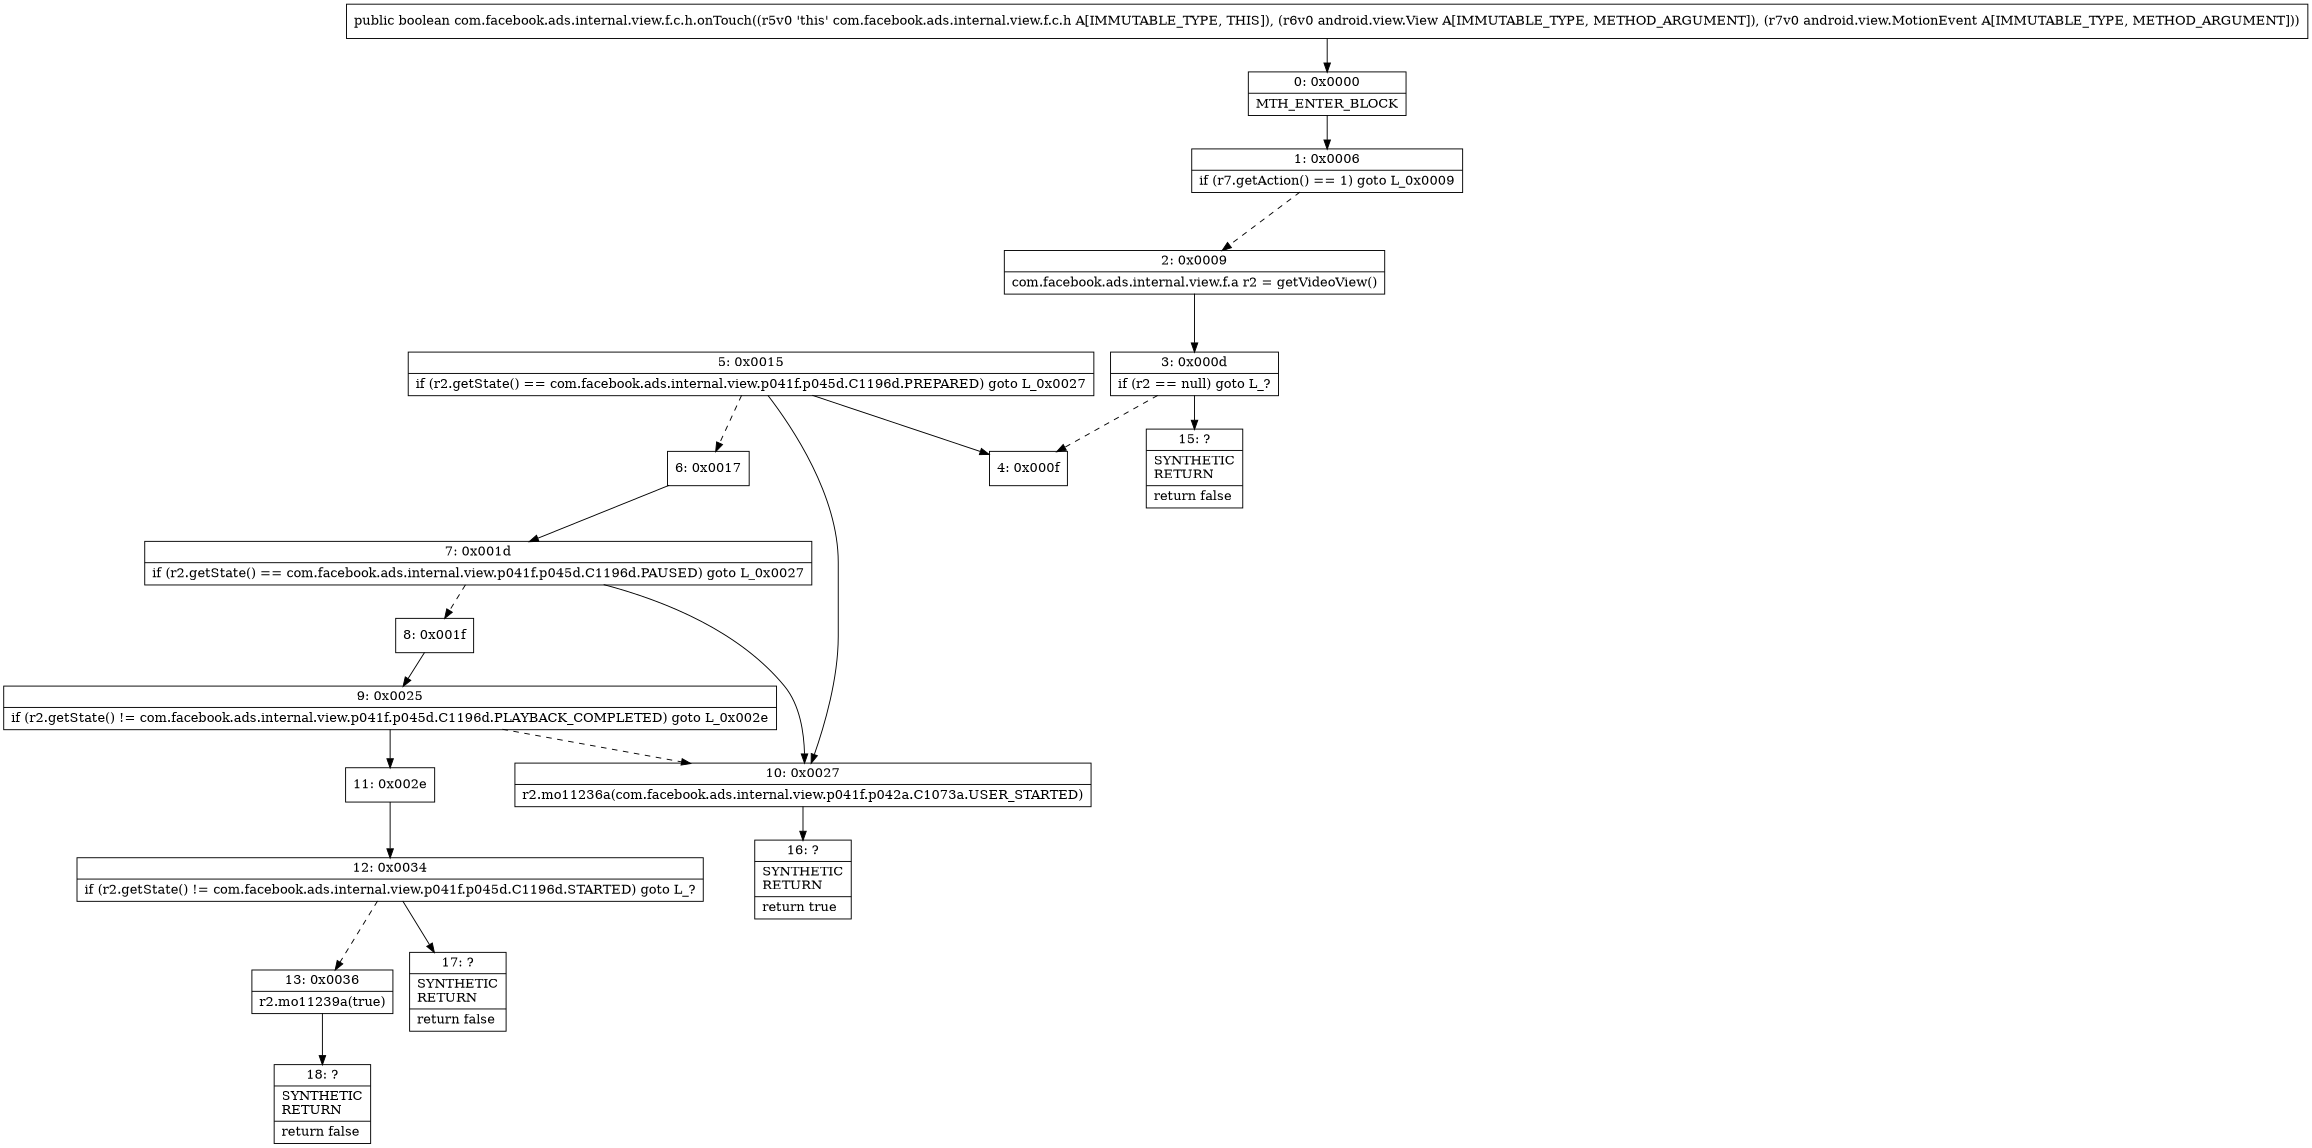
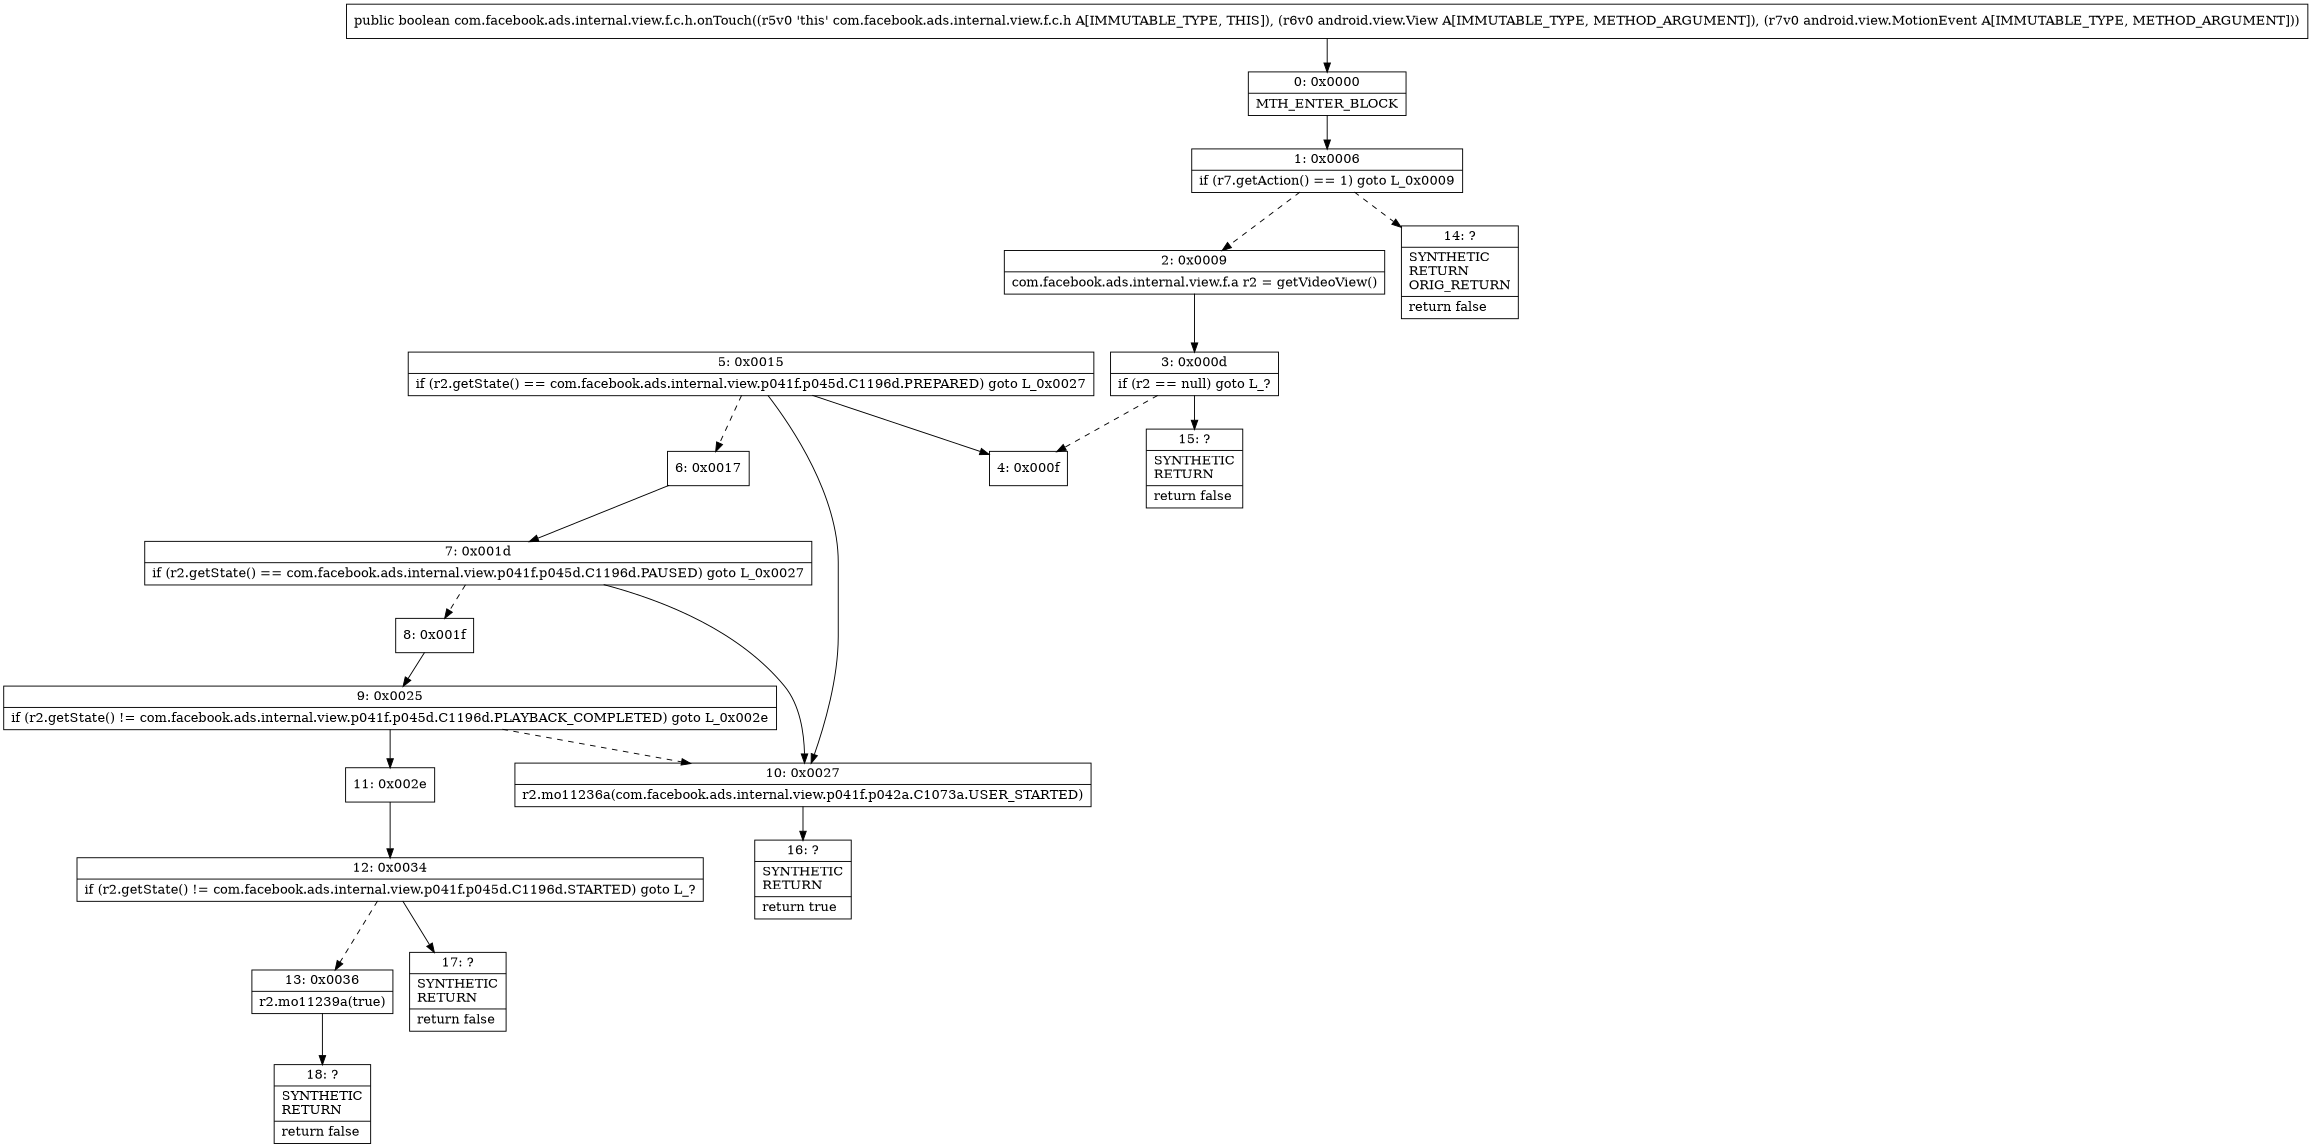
none -> (1460, 272)
